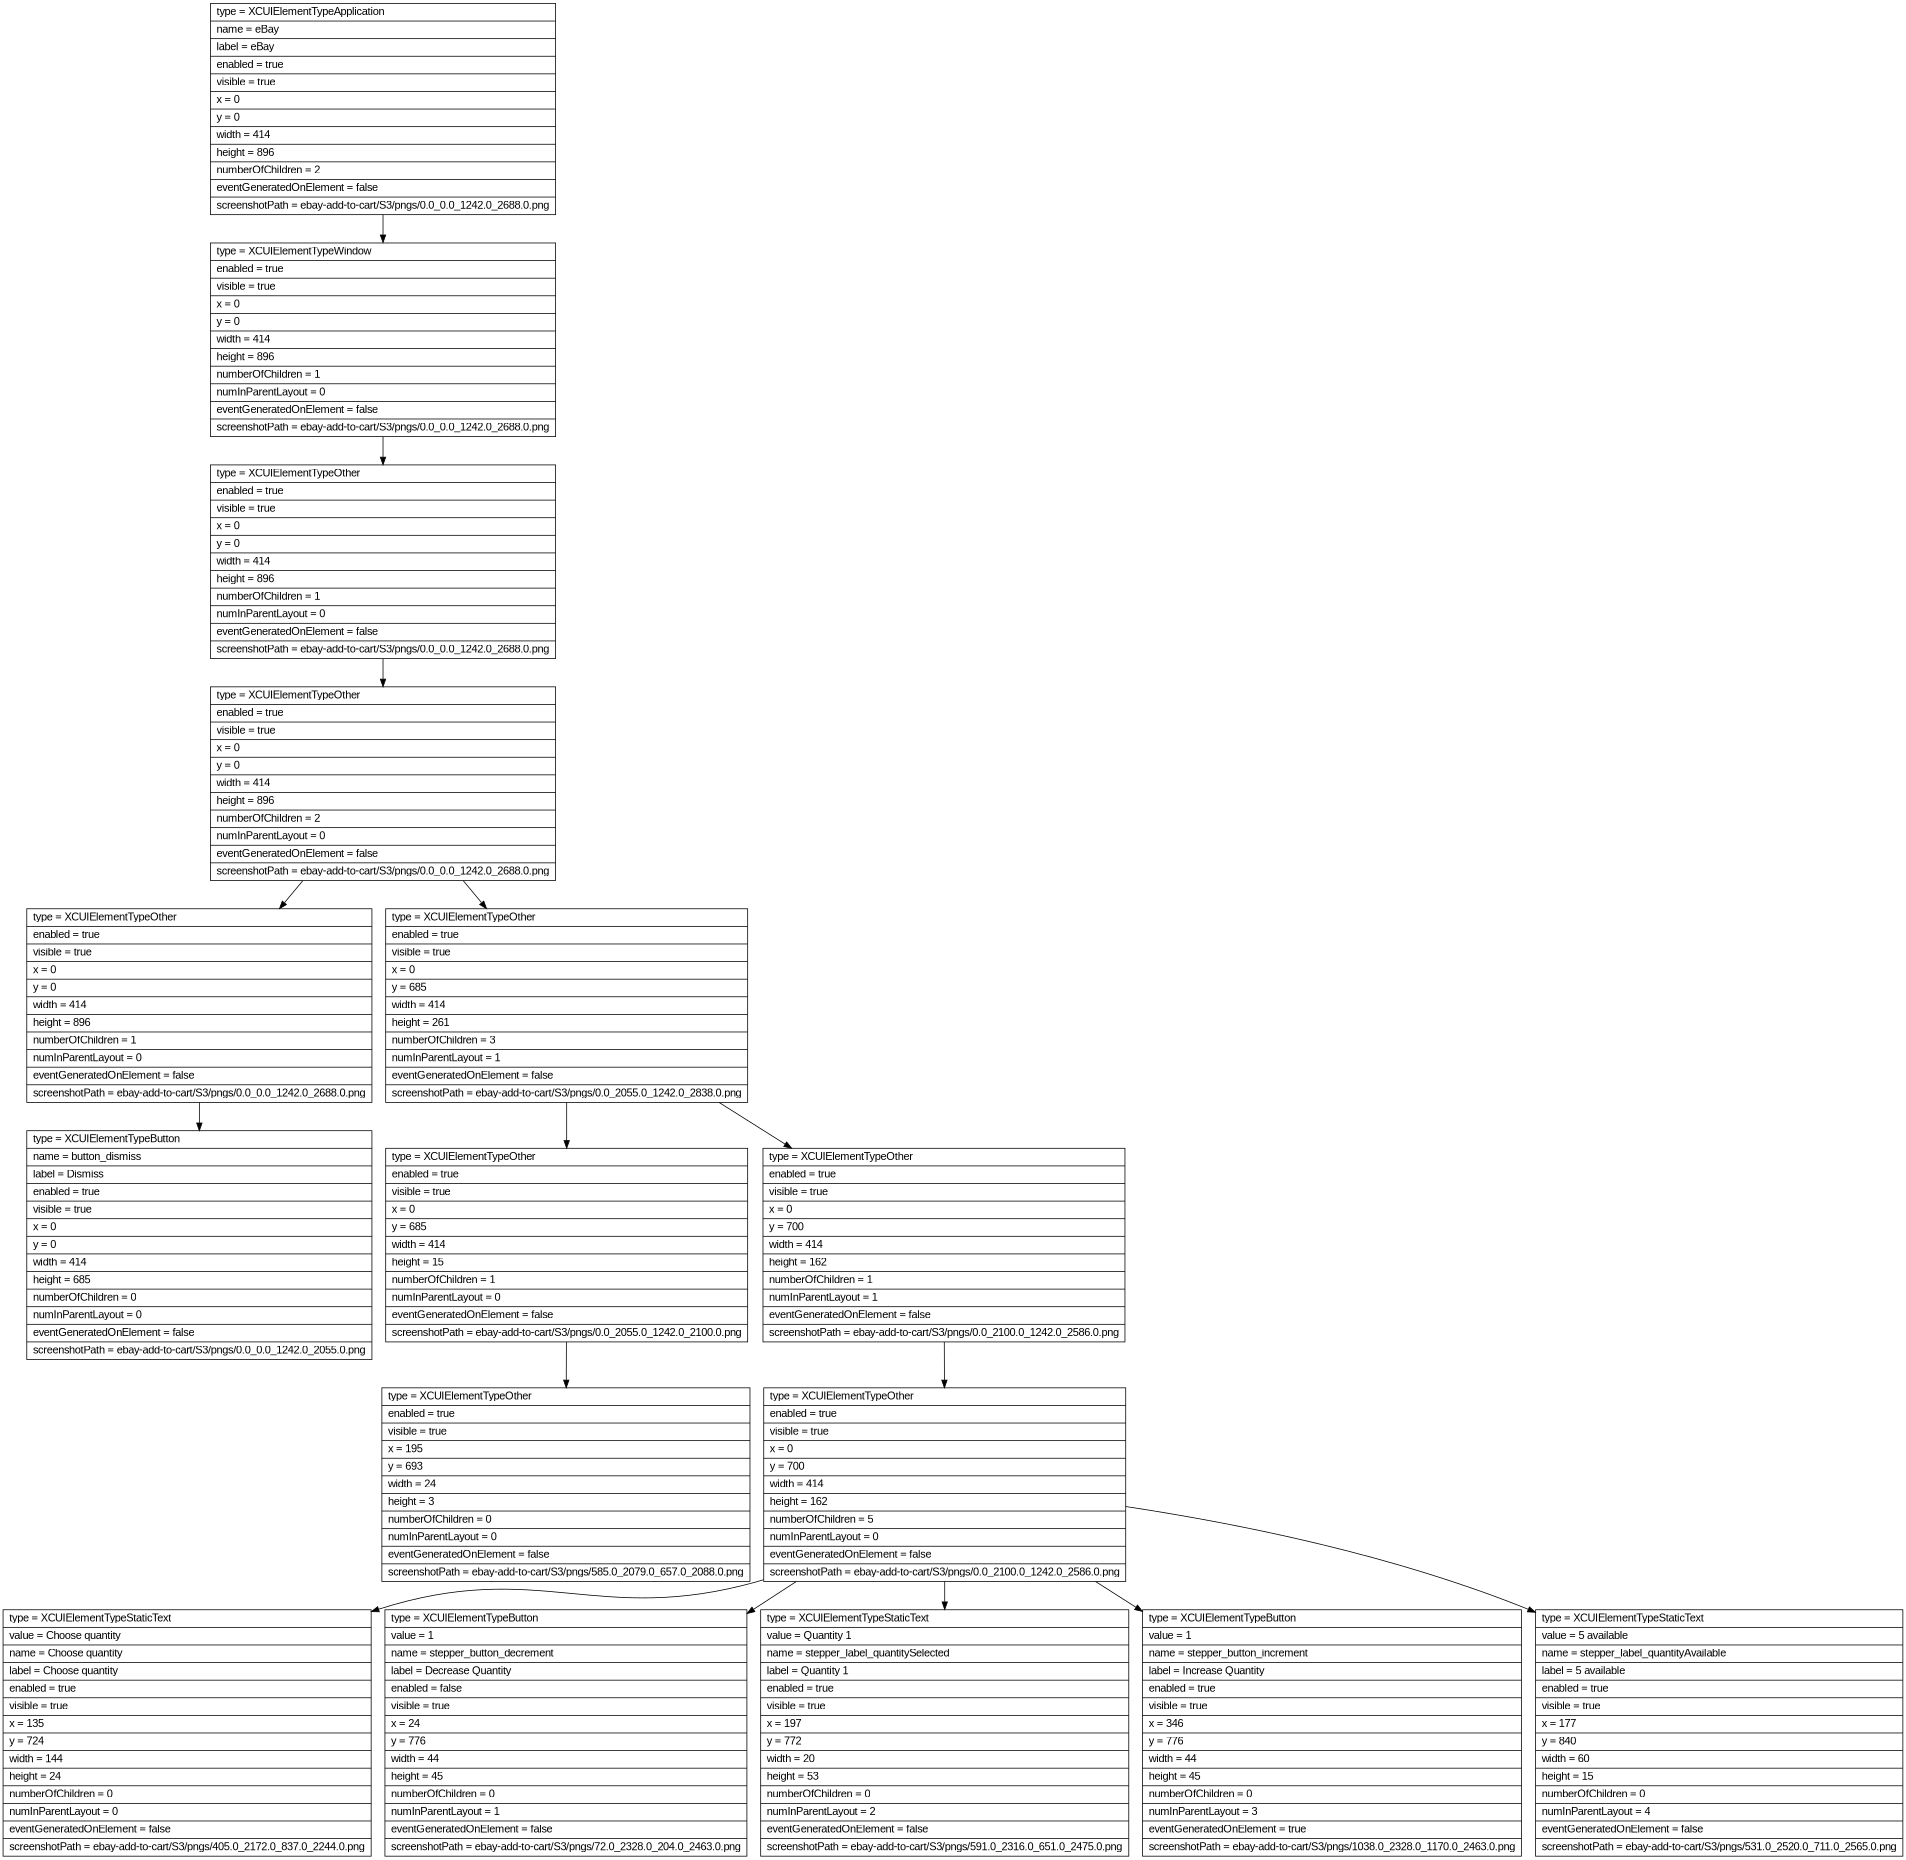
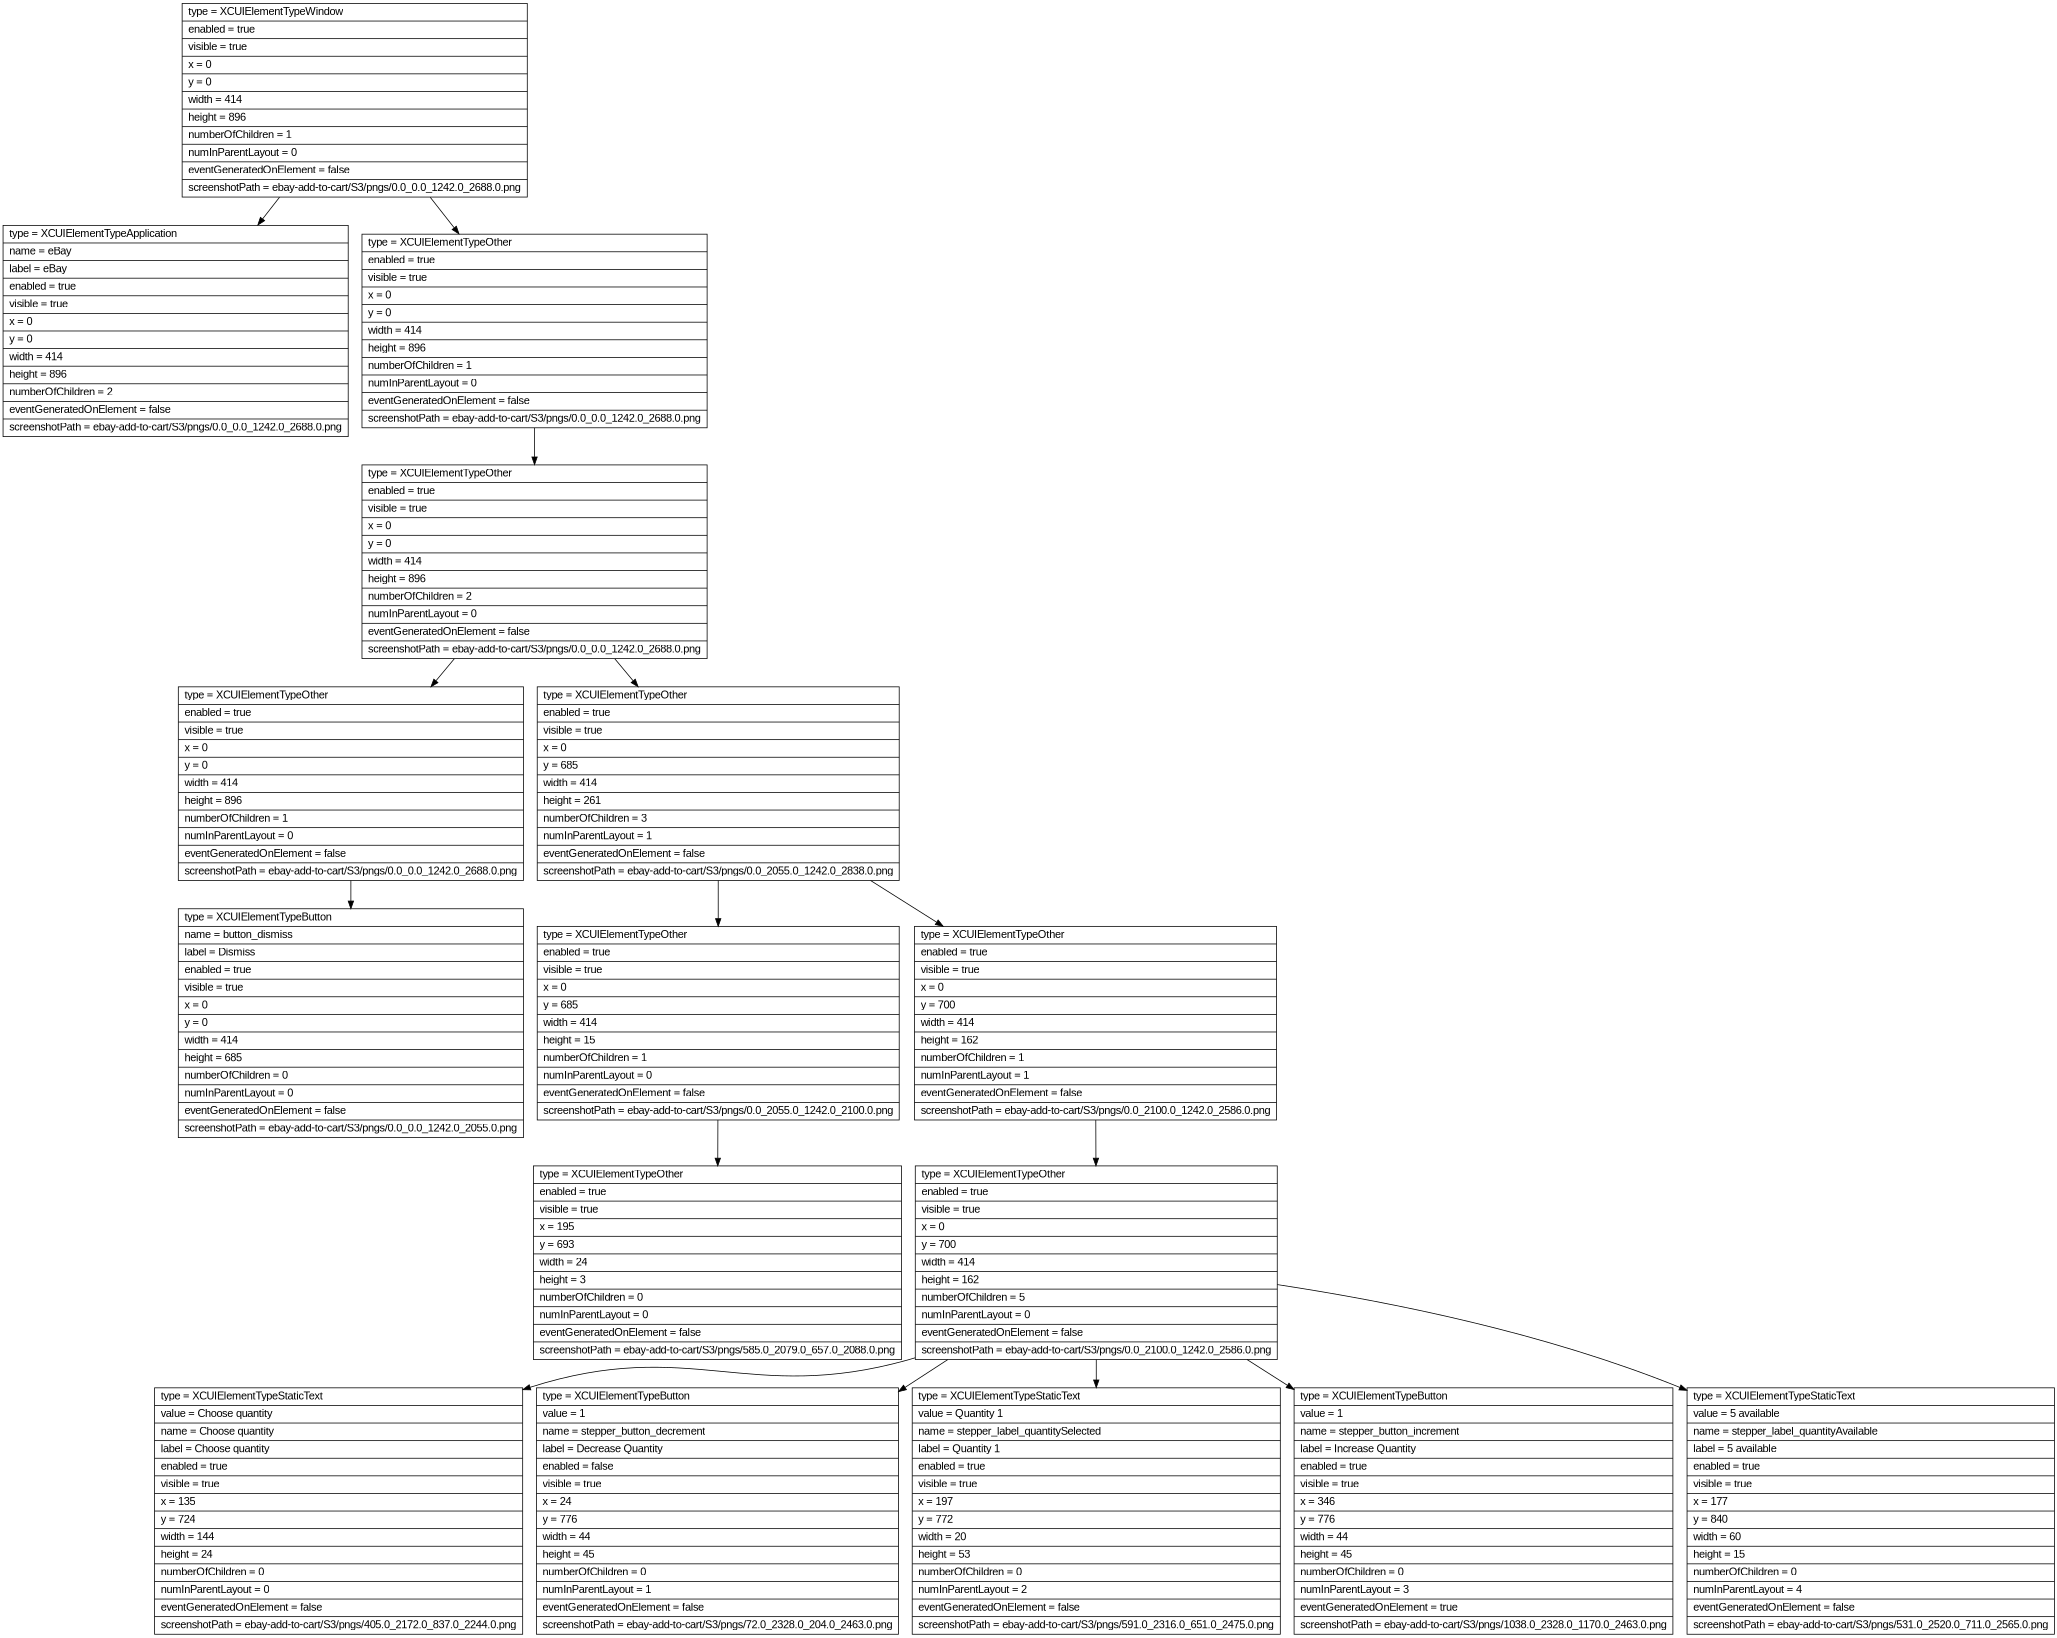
(383, 225) -> (271, 208)
